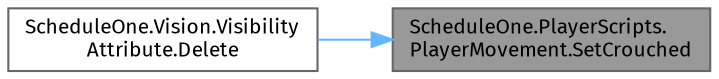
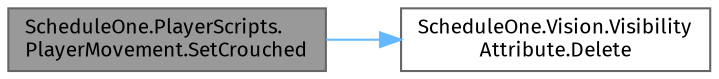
(345, 40) -> (353, 40)
